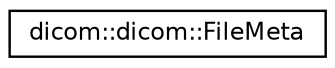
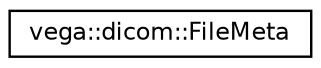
(168, 34) -> (160, 34)
